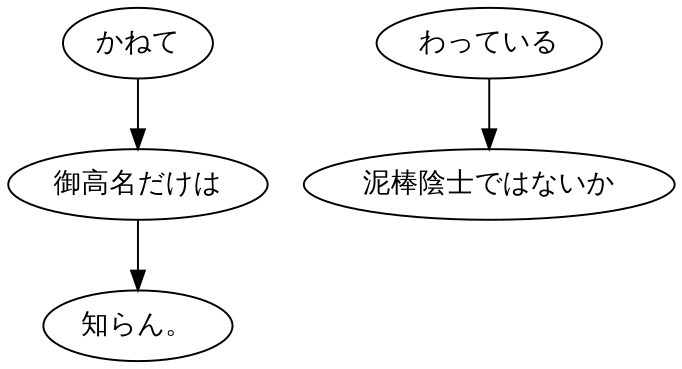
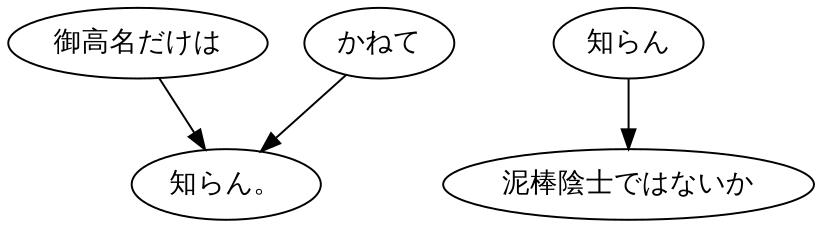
(489, 43) -> (629, 43)
(138, 104) -> (311, 106)
